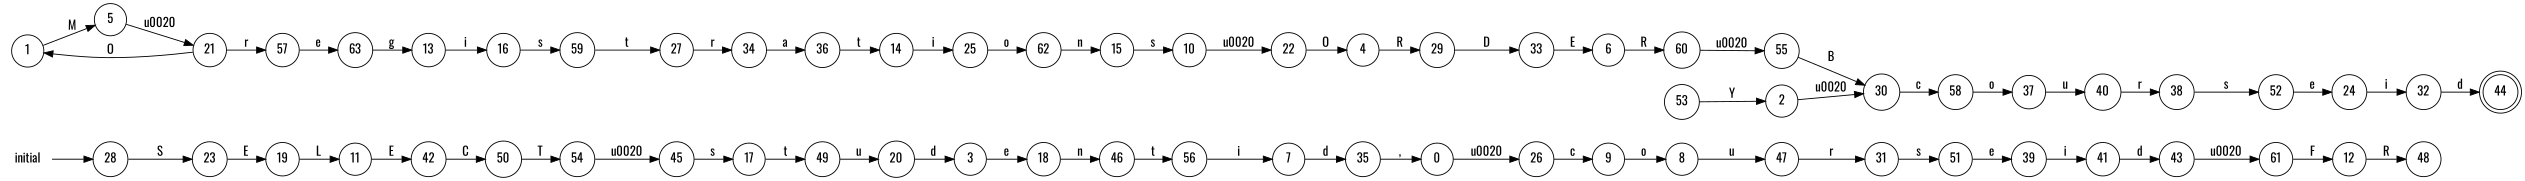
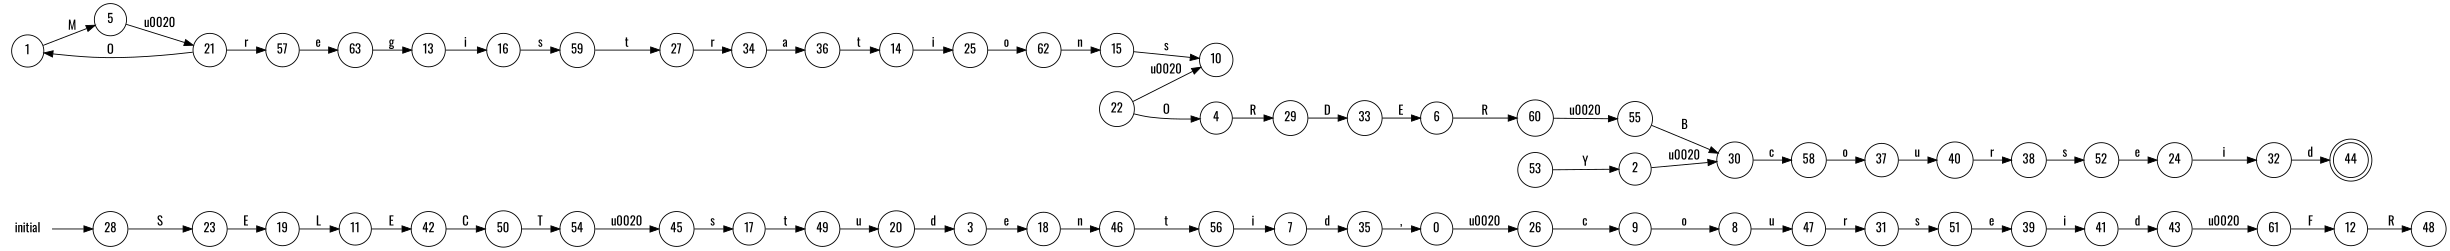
(1234, 50) -> (1163, 86)
